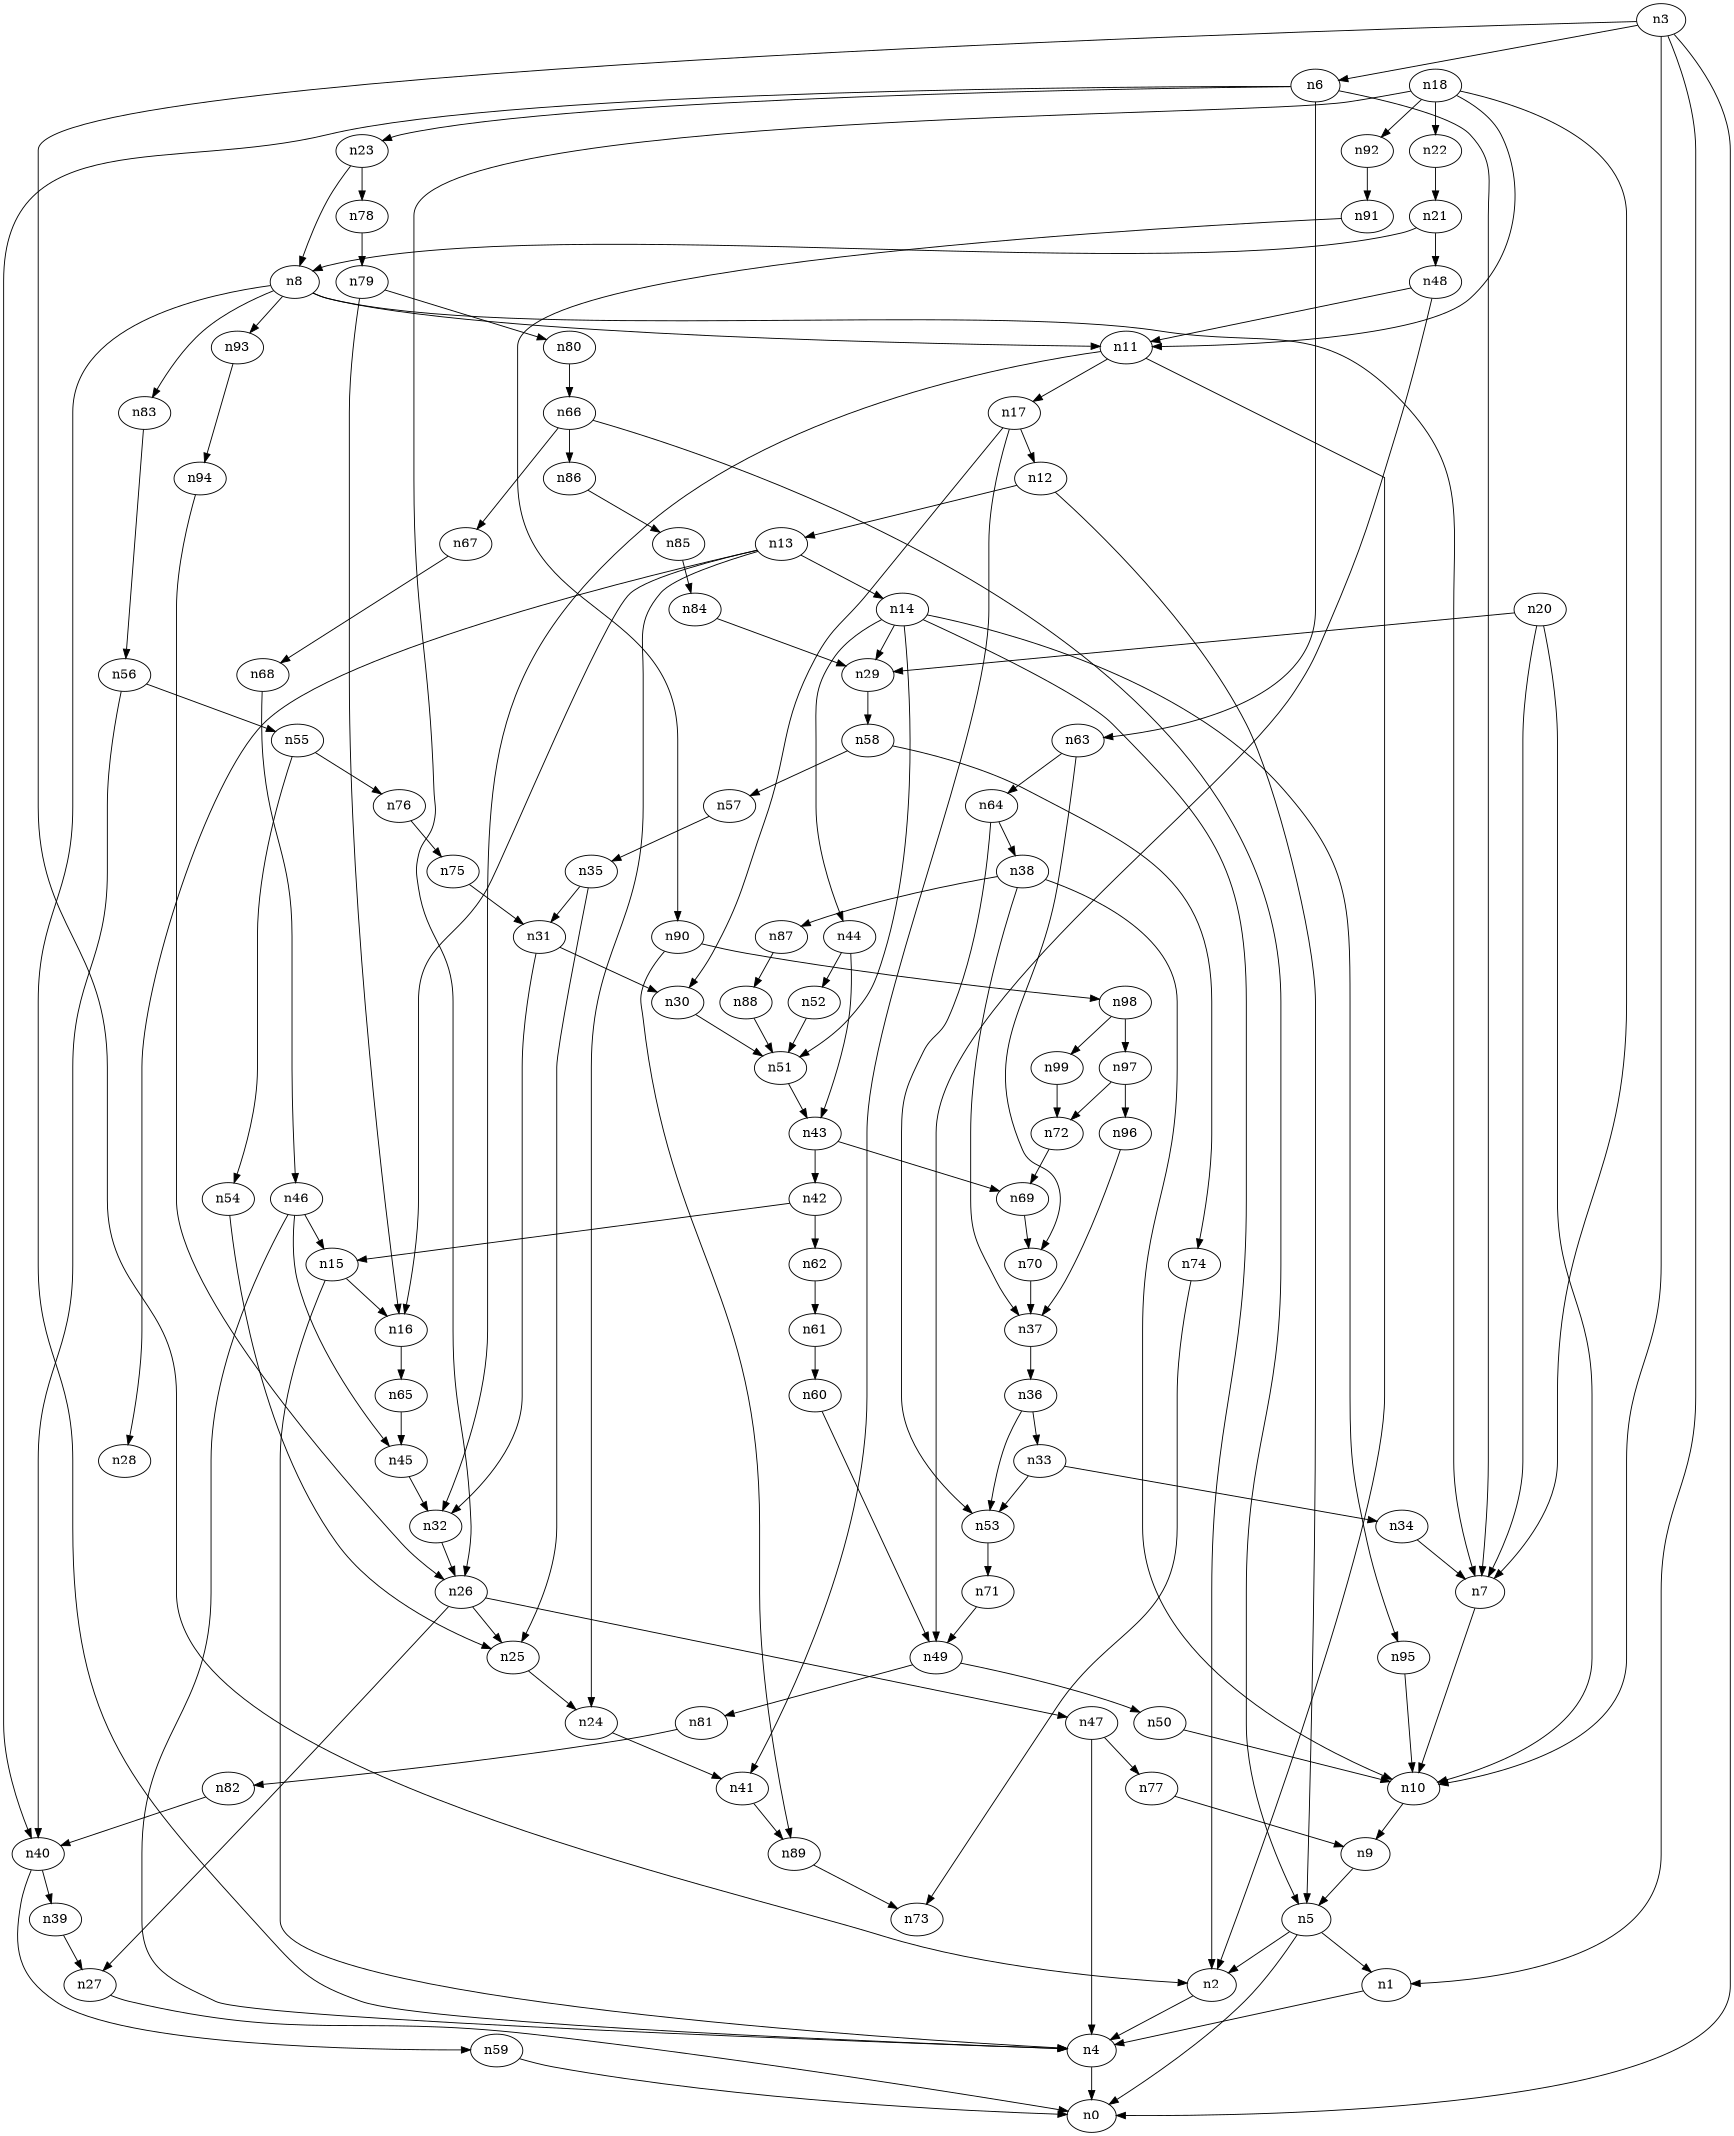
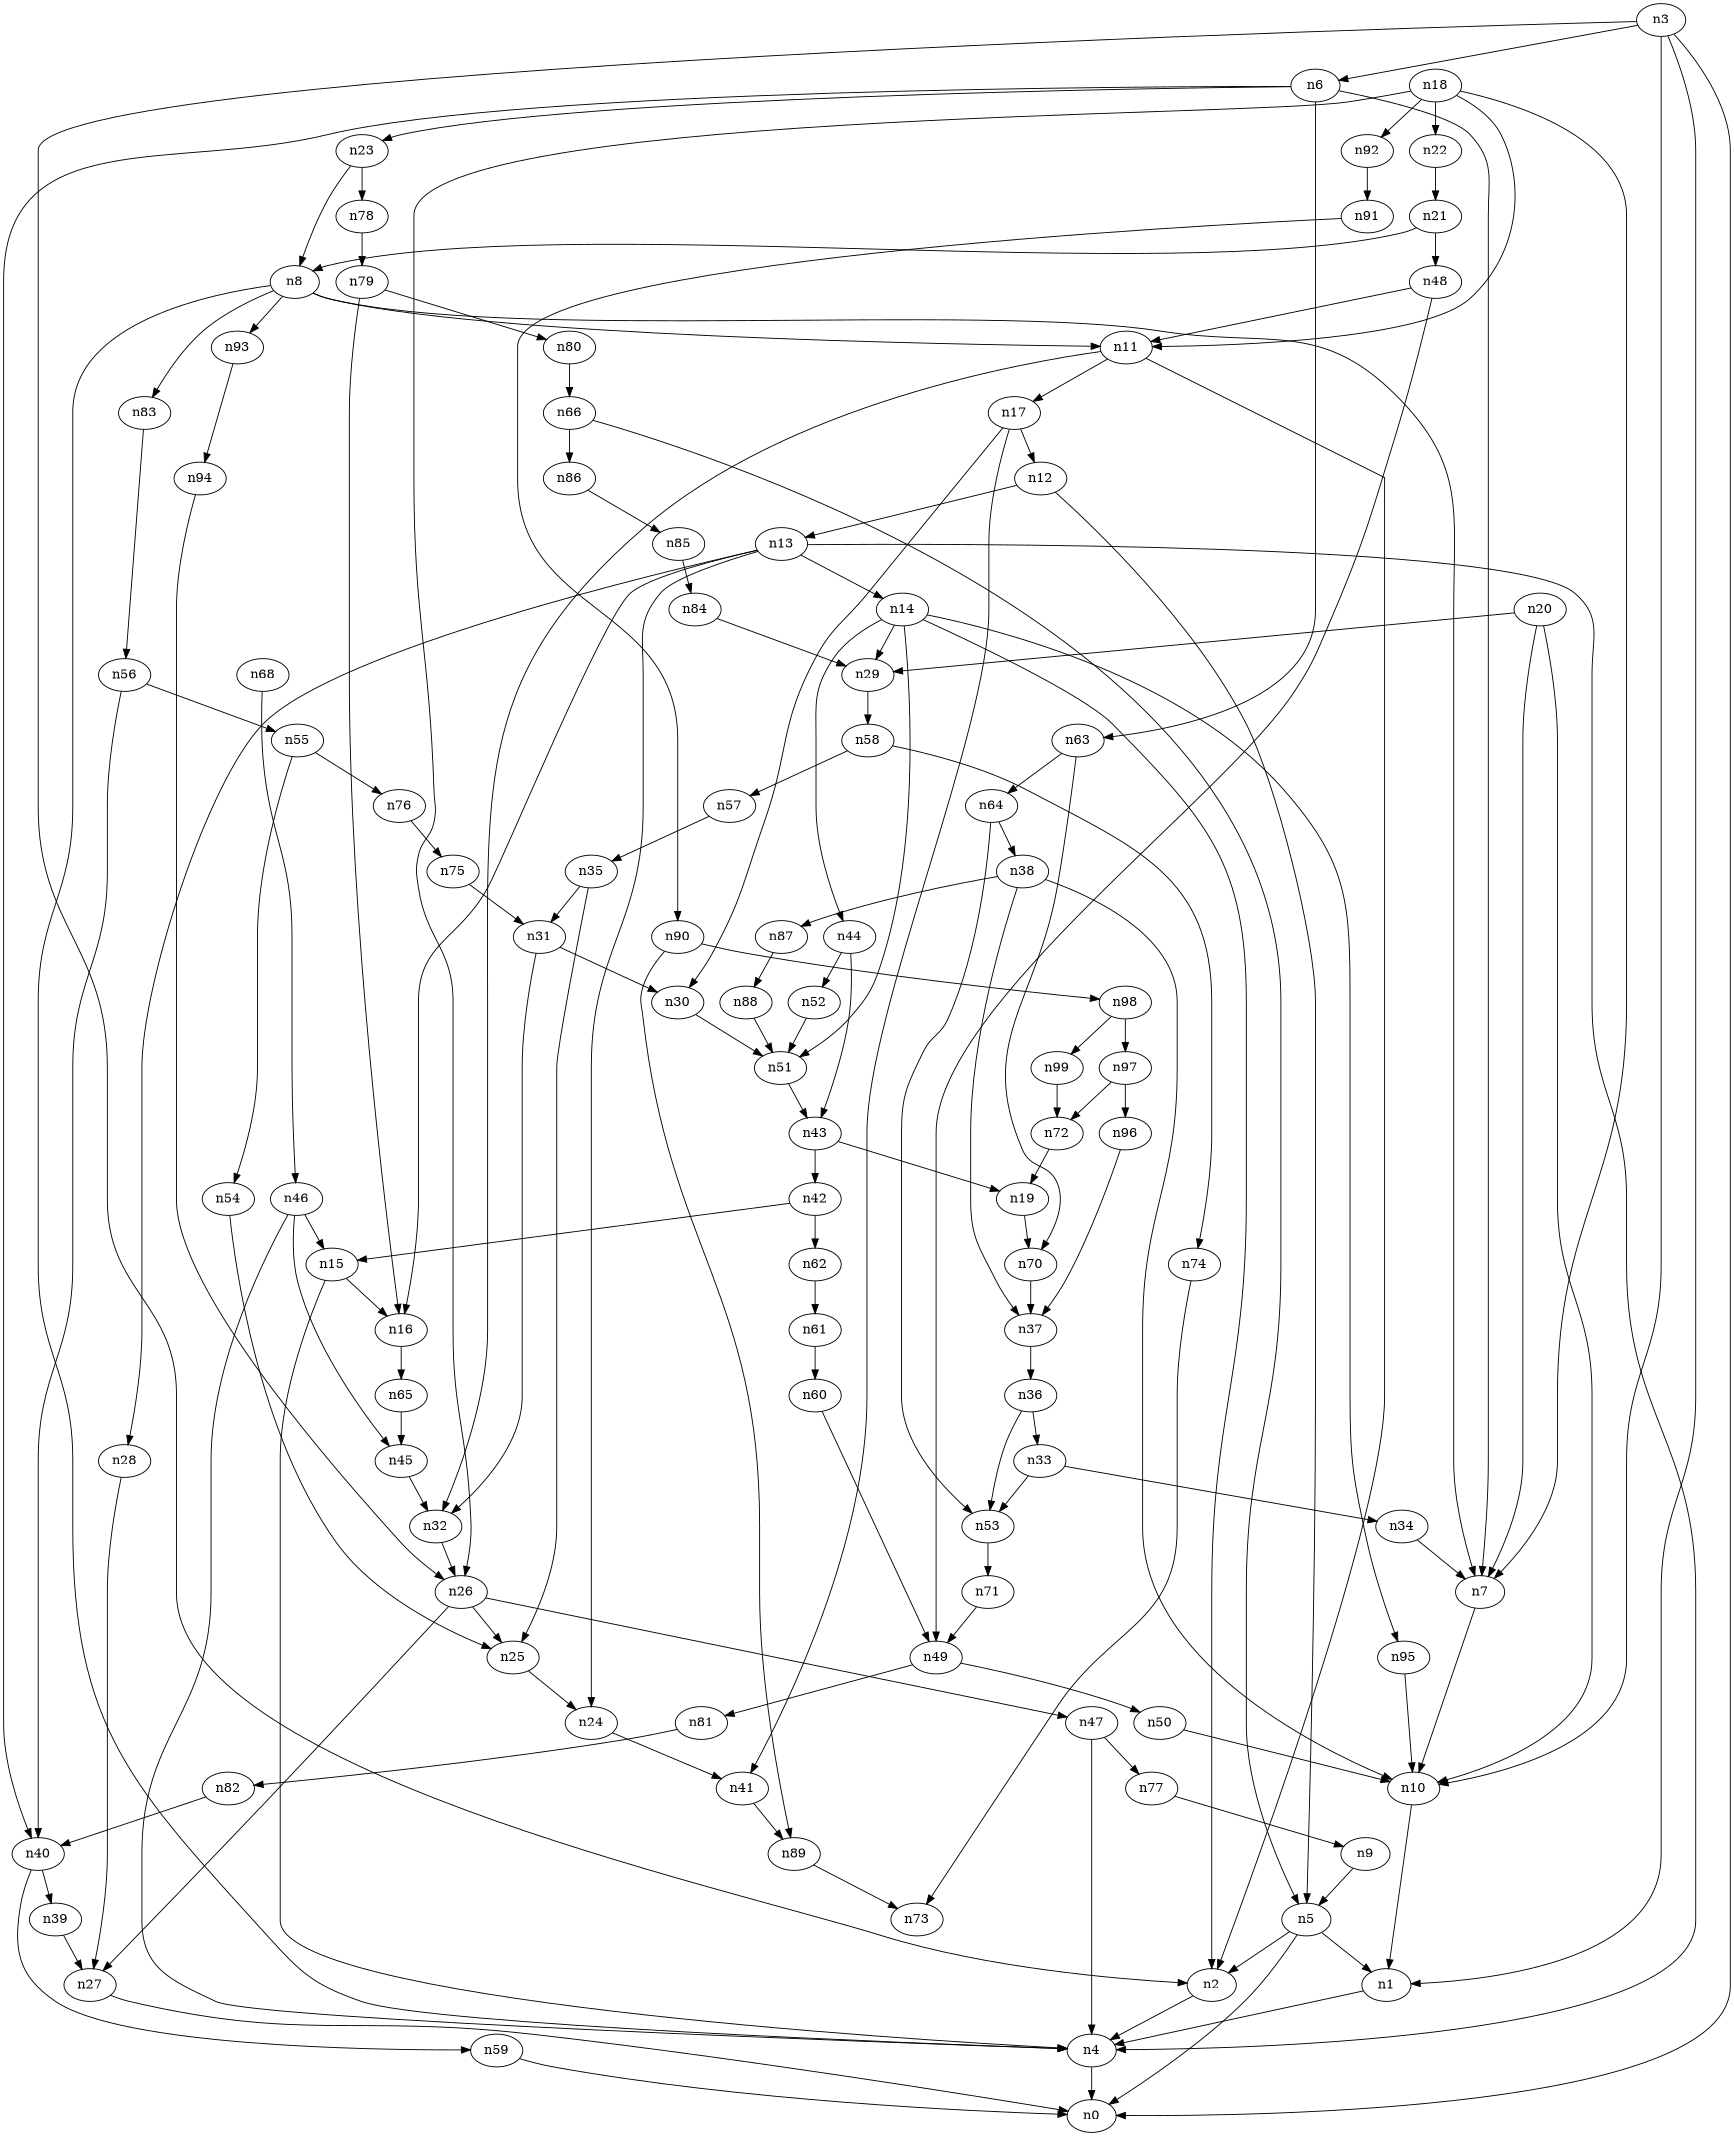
(466, 544) -> none
none -> (1625, 1175)
(1023, 1199) -> (1023, 1199)
none -> (107, 1706)
(1392, 1818) -> (1401, 1882)
